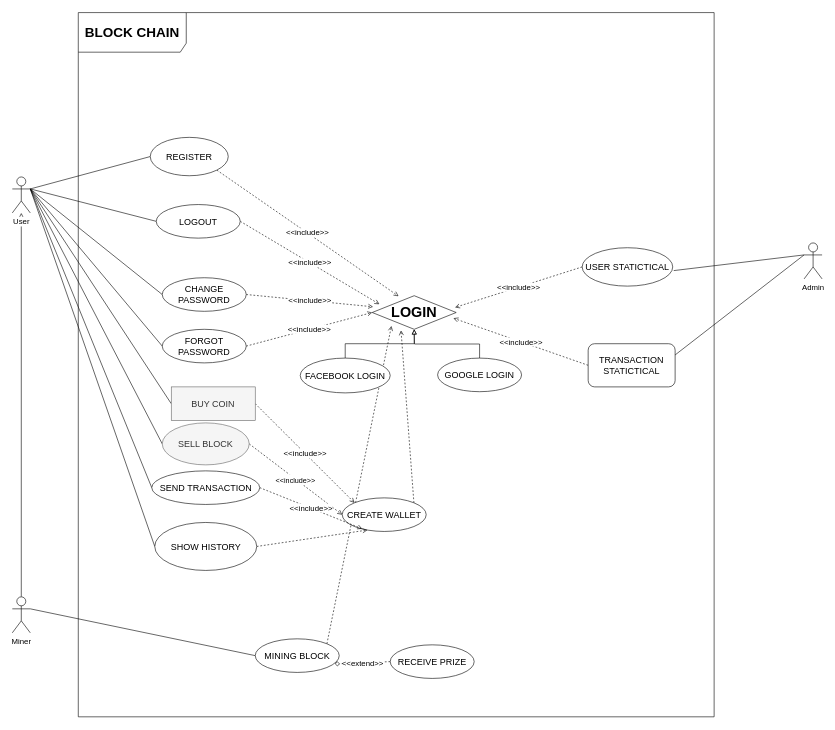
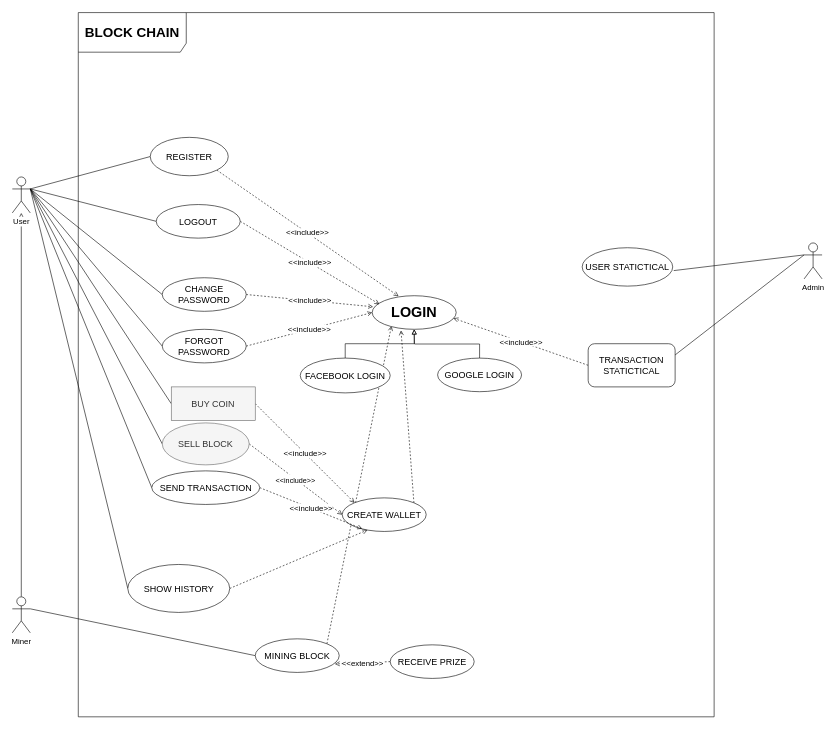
(515, 288) -> none
(414, 312) -> (414, 312)
(206, 546) -> (179, 588)
(341, 664) -> (339, 664)
